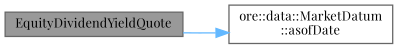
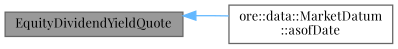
(199, 33) -> (212, 16)
